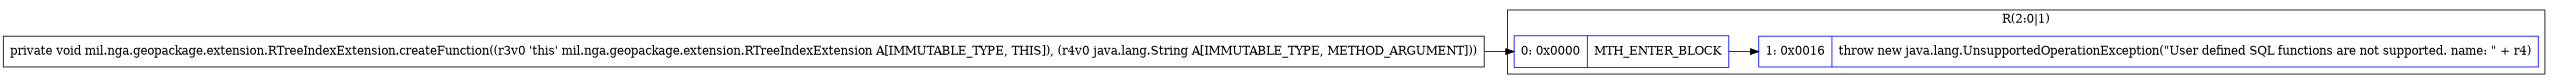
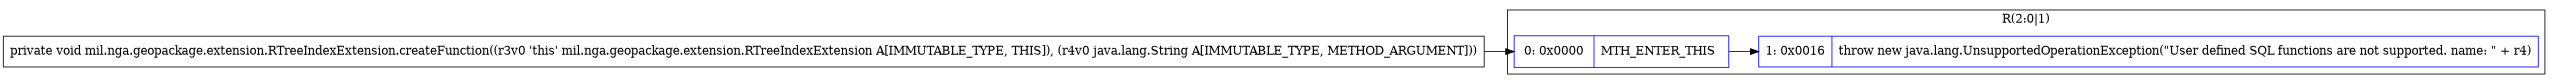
(1658, 51) -> (1658, 51)
